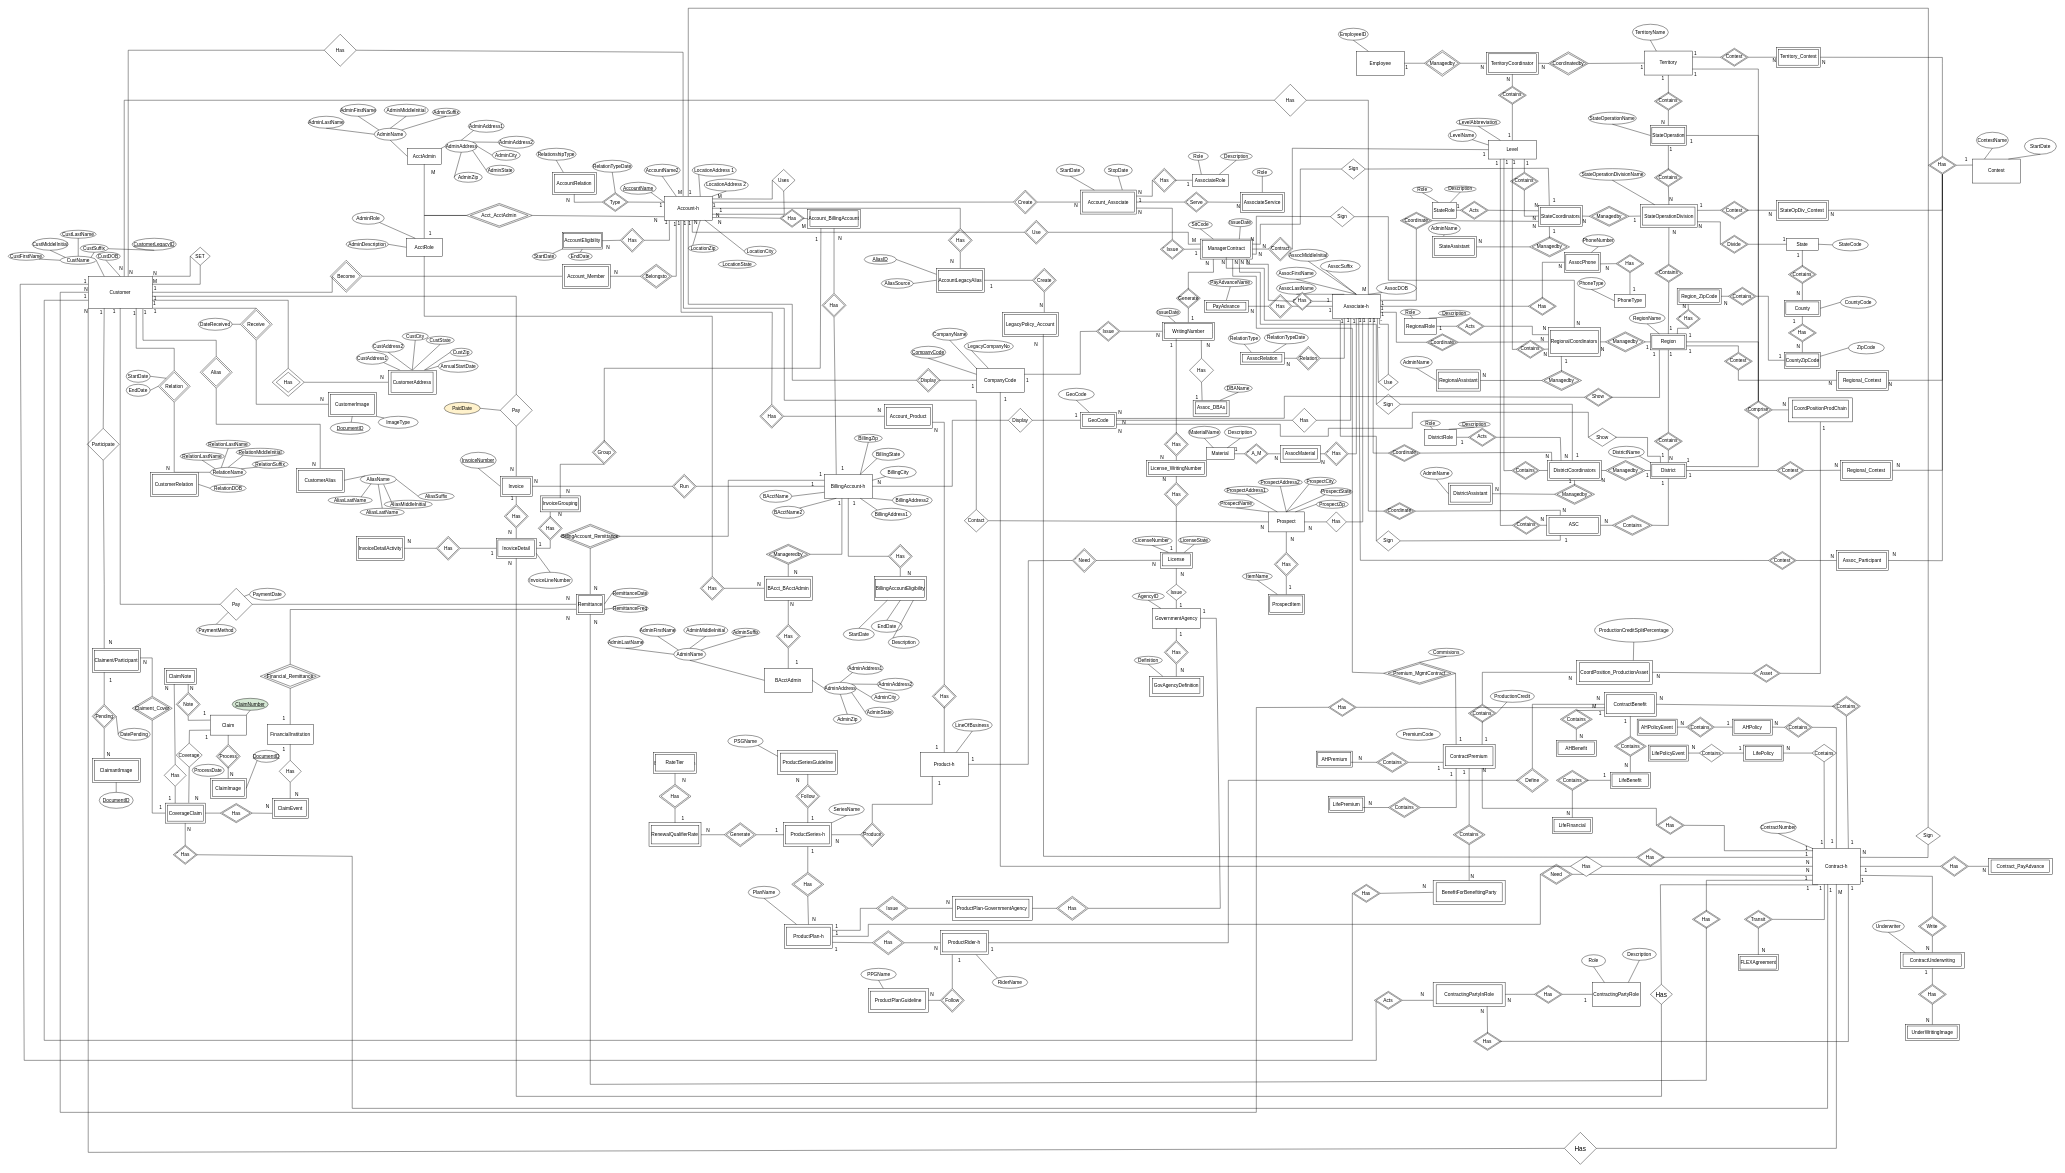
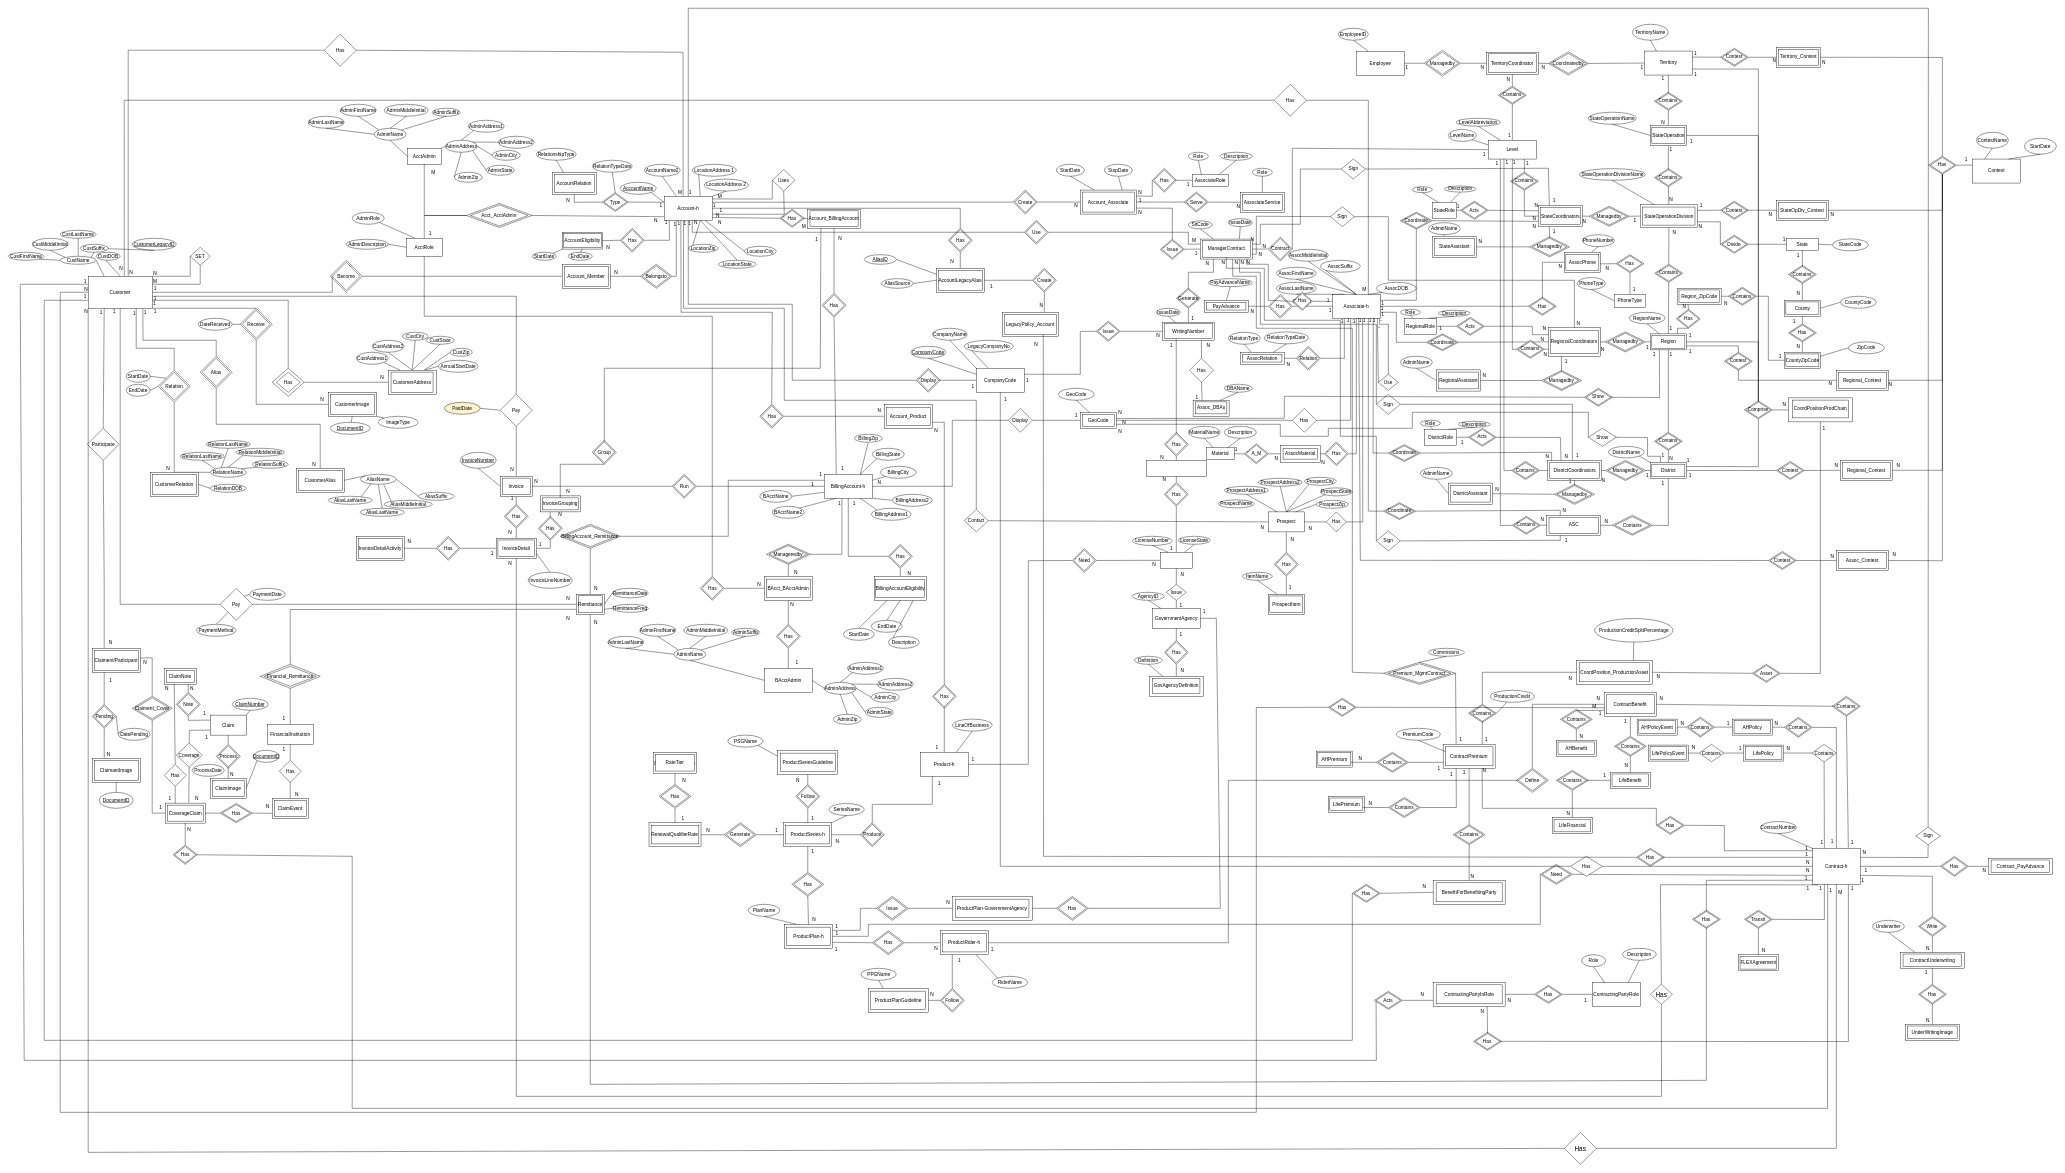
none -> (719, 241)
(1176, 468) -> none
(1252, 510) -> none
(1176, 560) -> none
(1862, 560) -> (1862, 560)
(250, 704) -> (250, 704)
none -> (1431, 746)
(764, 892) -> (764, 910)
